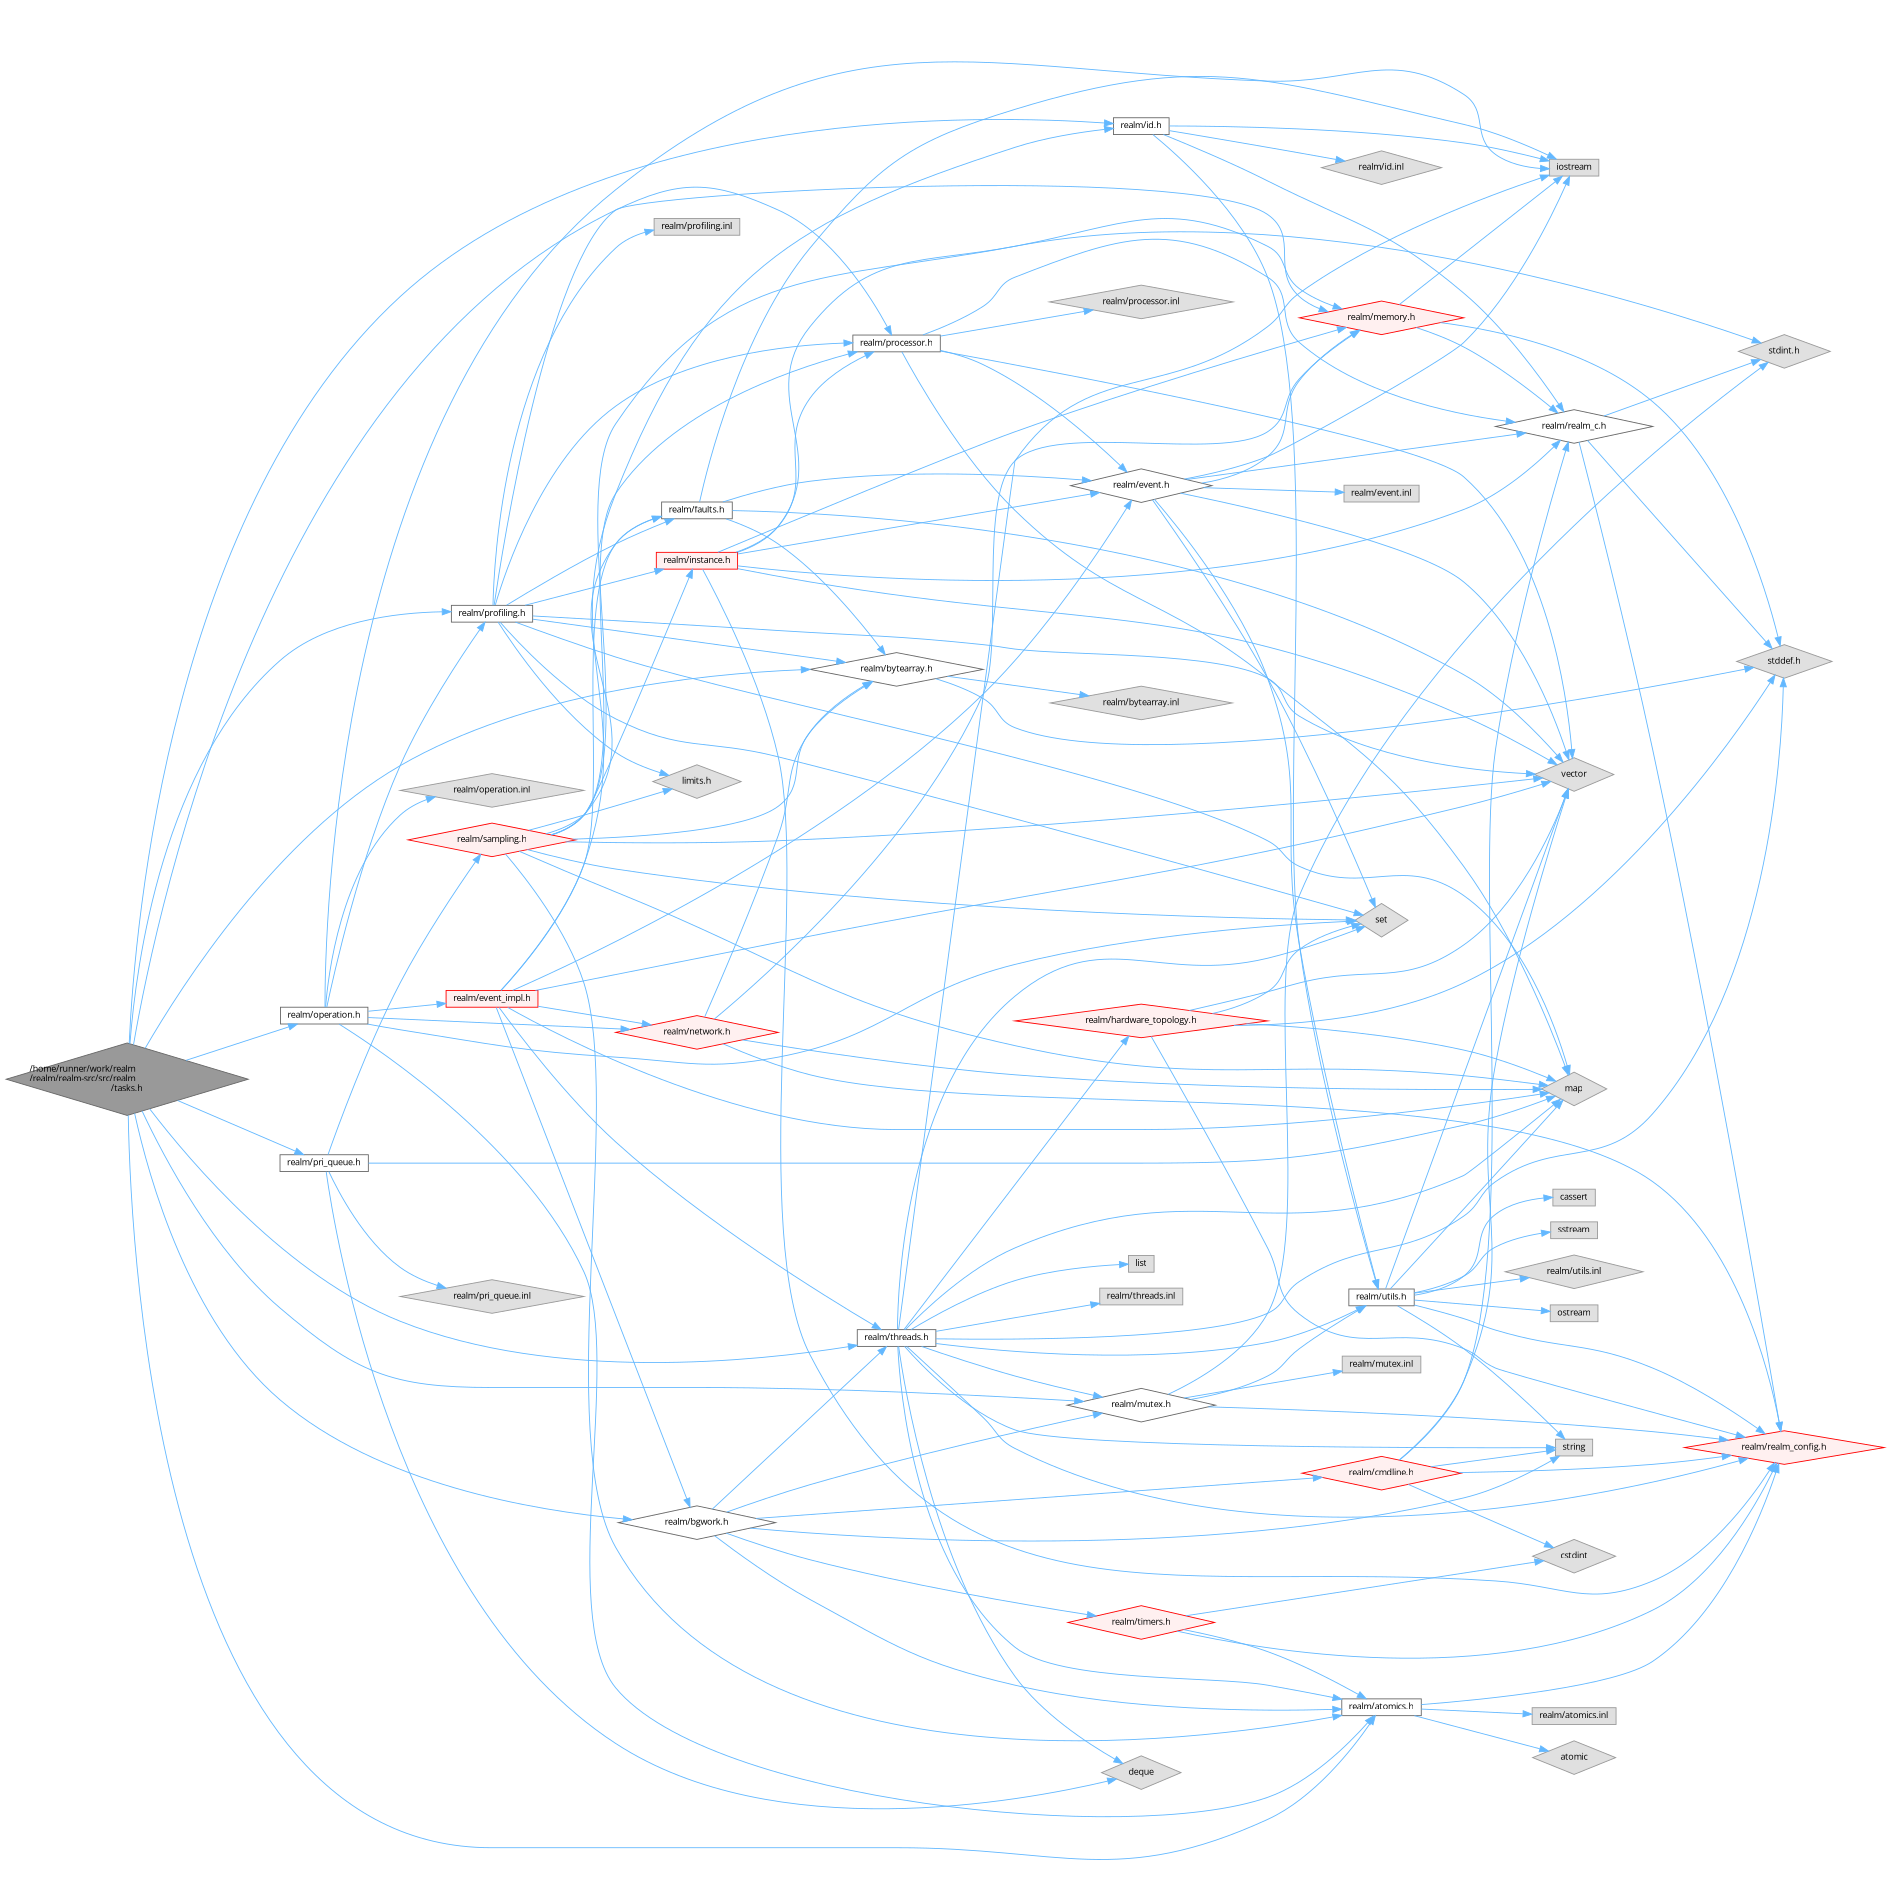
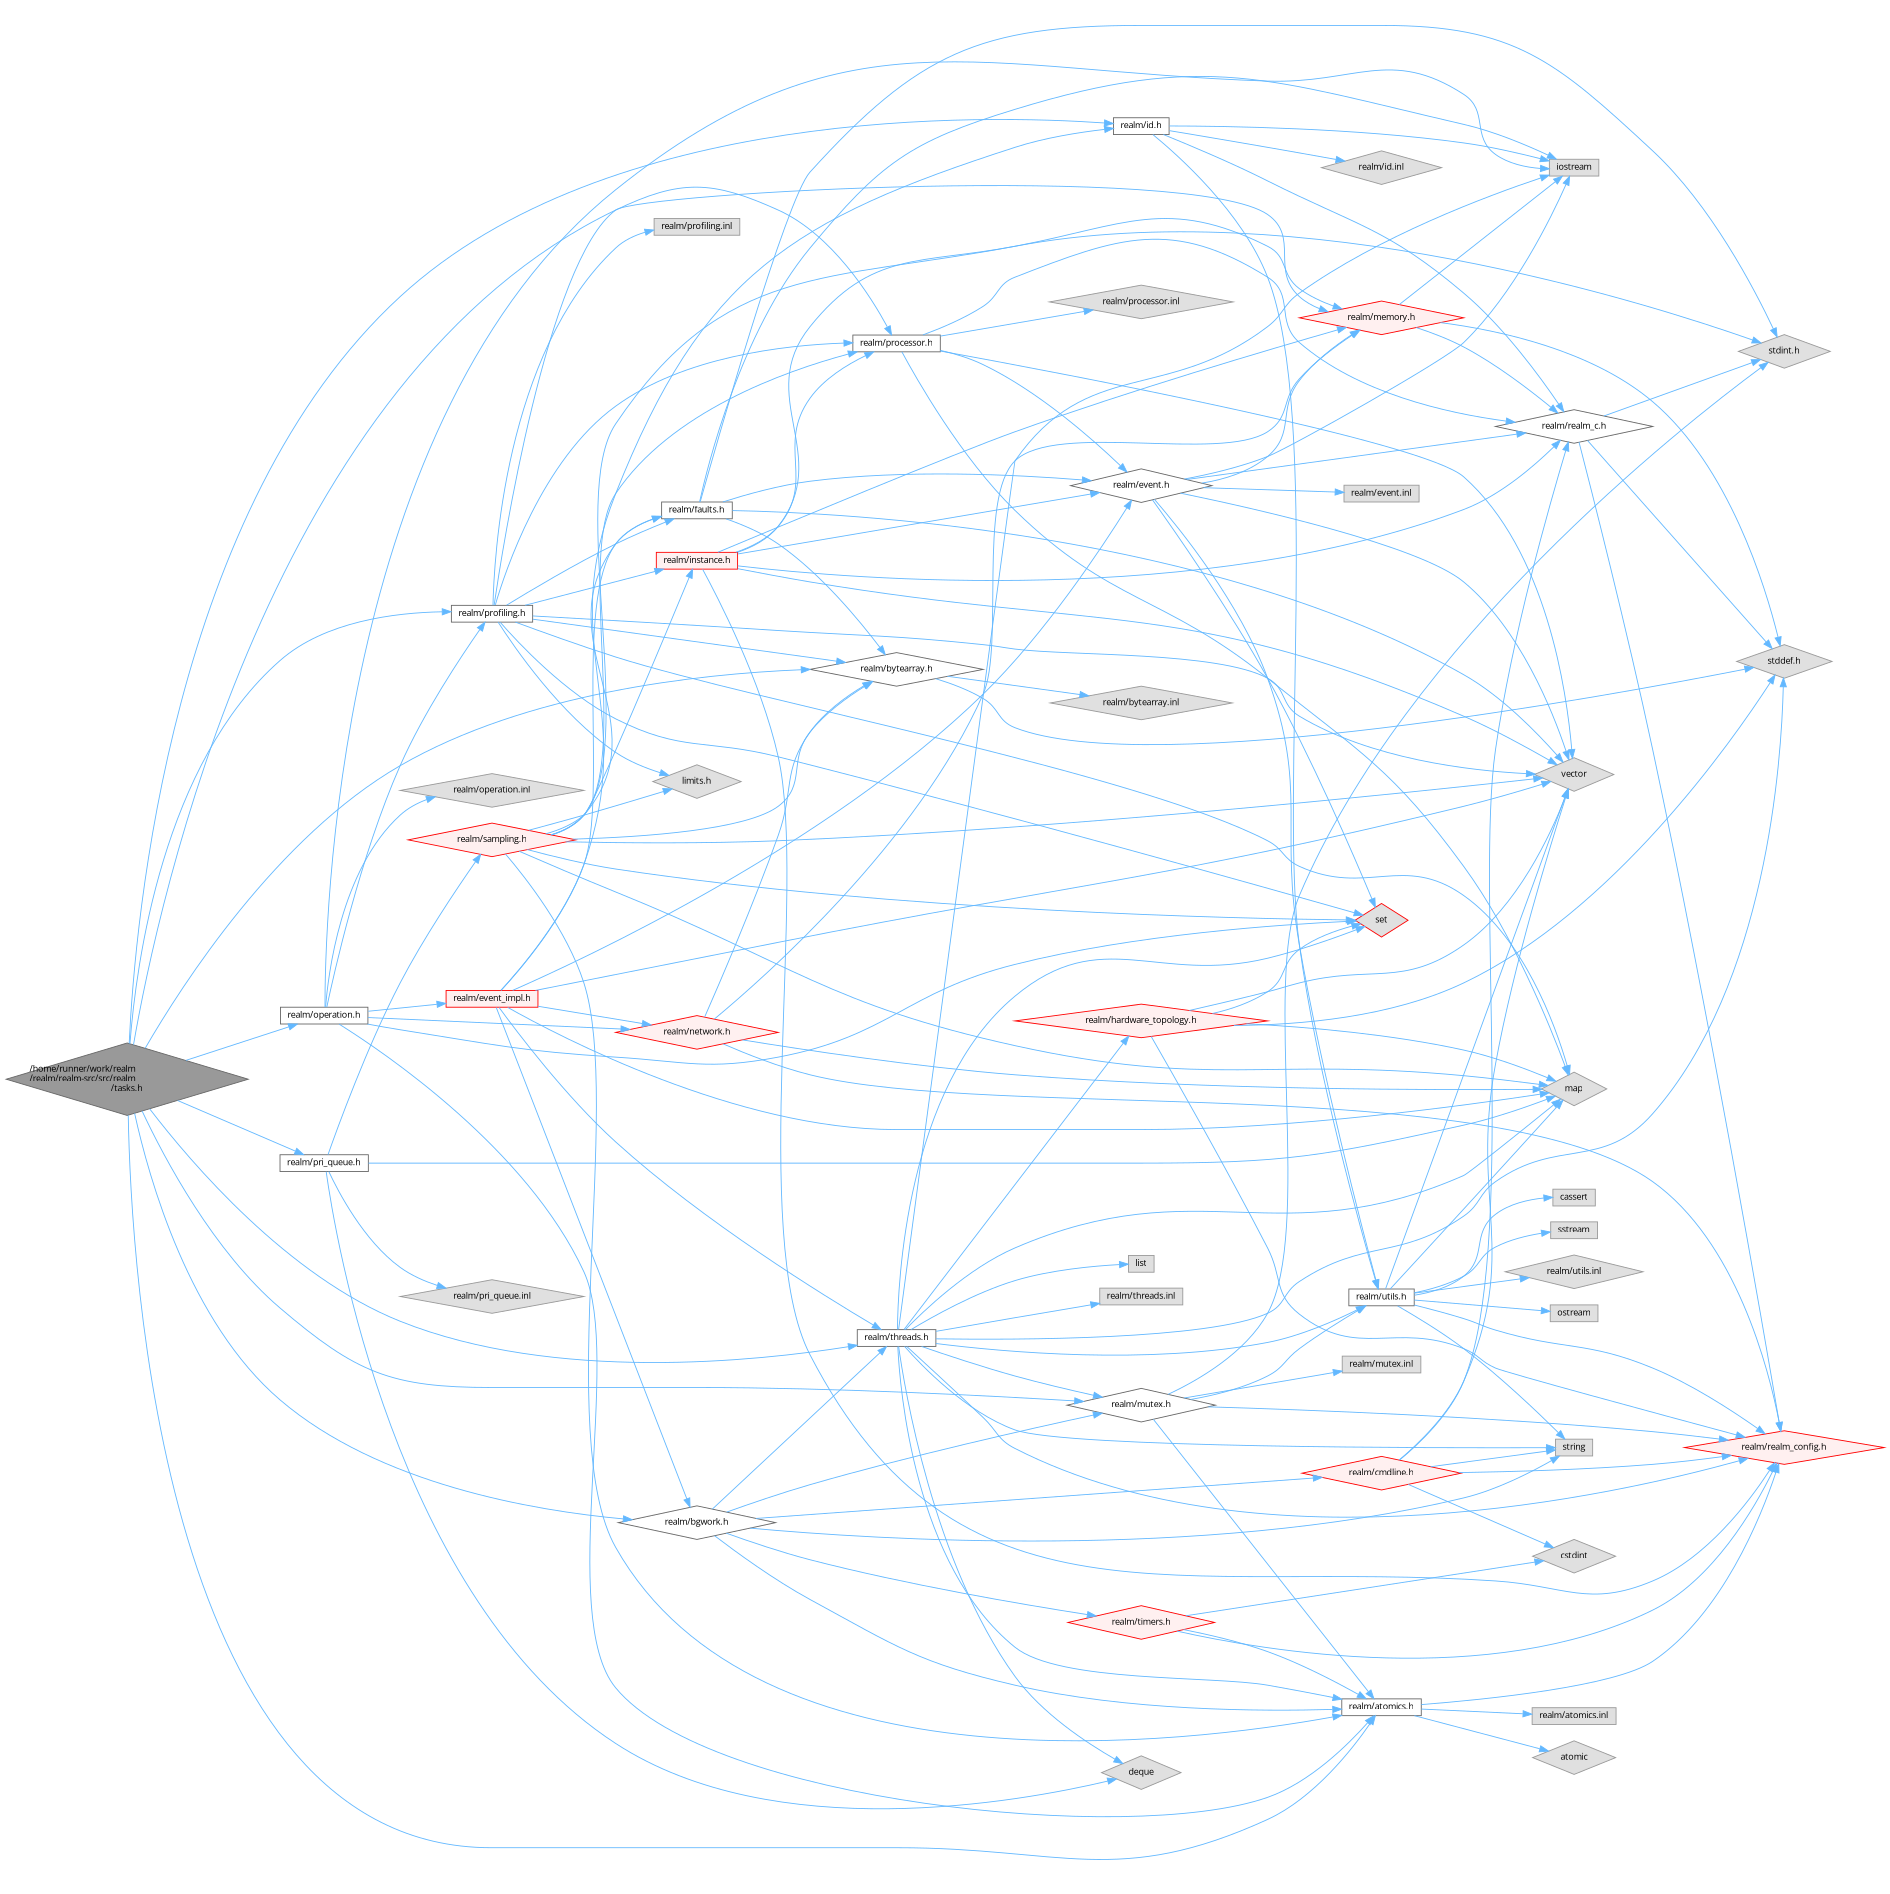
none -> (1161, 25)
(1382, 920) -> (1382, 920)
none -> (1261, 1555)
